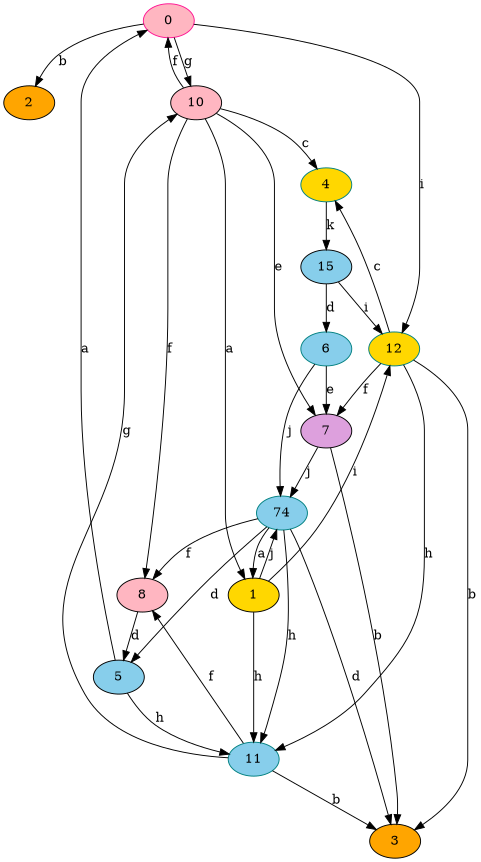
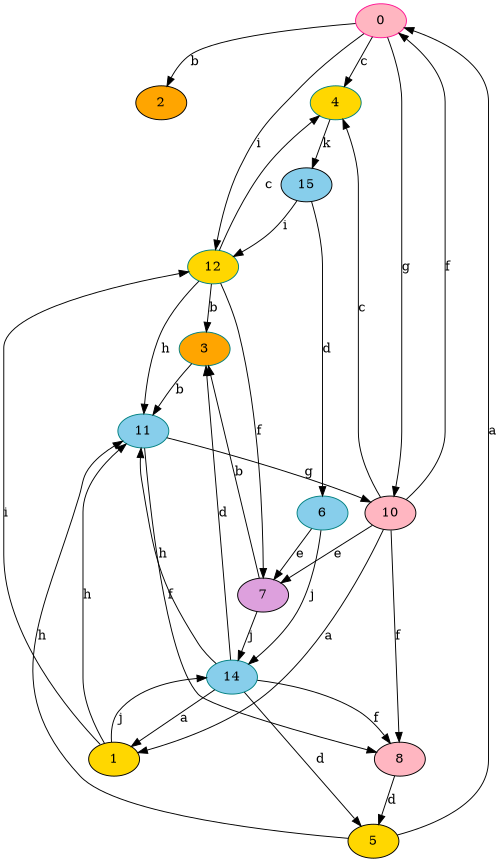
none -> (361, 58)
(282, 513) -> (232, 677)
(119, 677) -> (373, 841)
(320, 798) -> (174, 385)
(395, 841) -> (205, 349)
